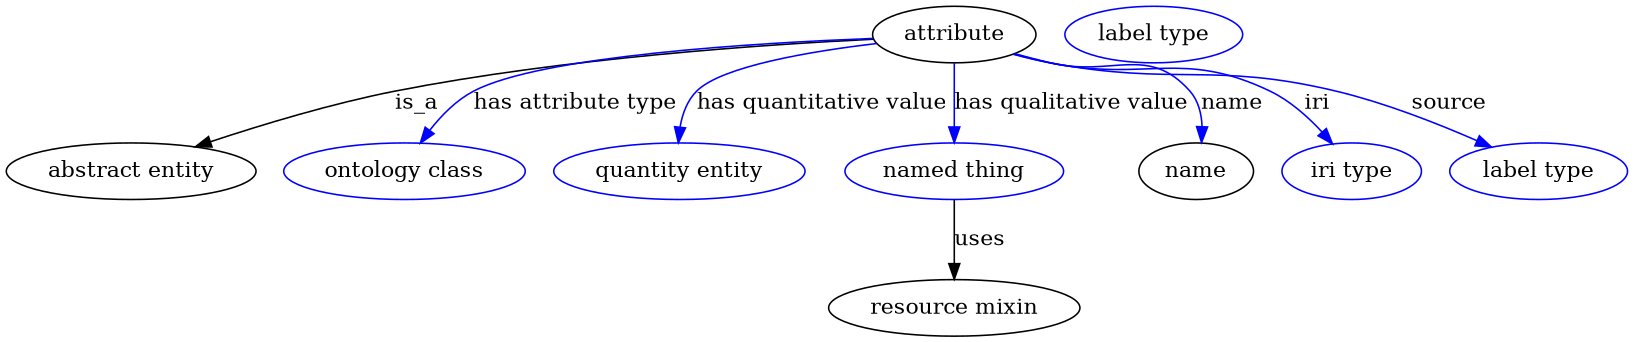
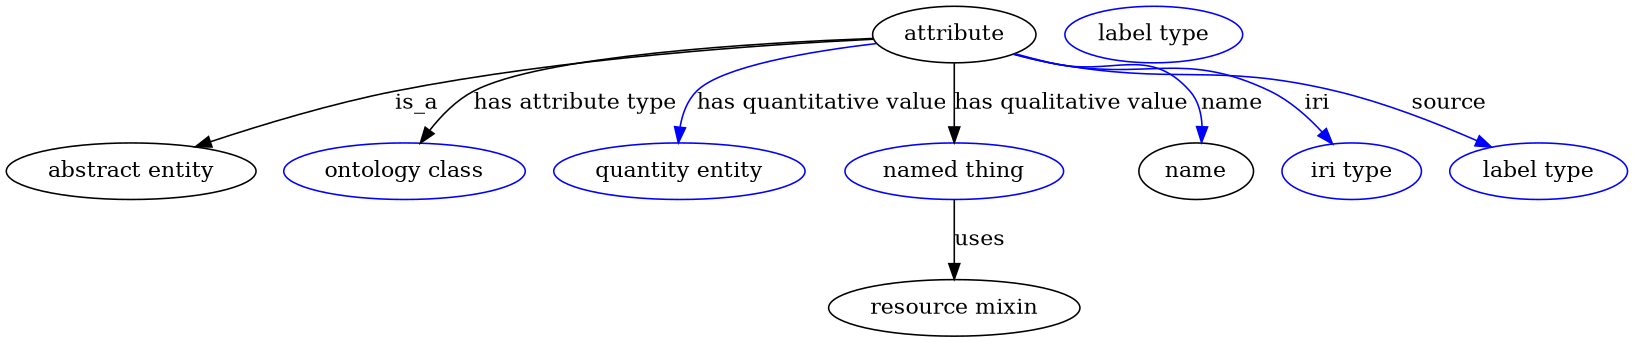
(642, 55) -> (642, 55)
(954, 95) -> (954, 95)
